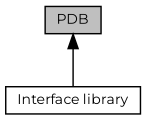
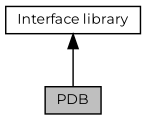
(73, 68) -> (73, 68)
